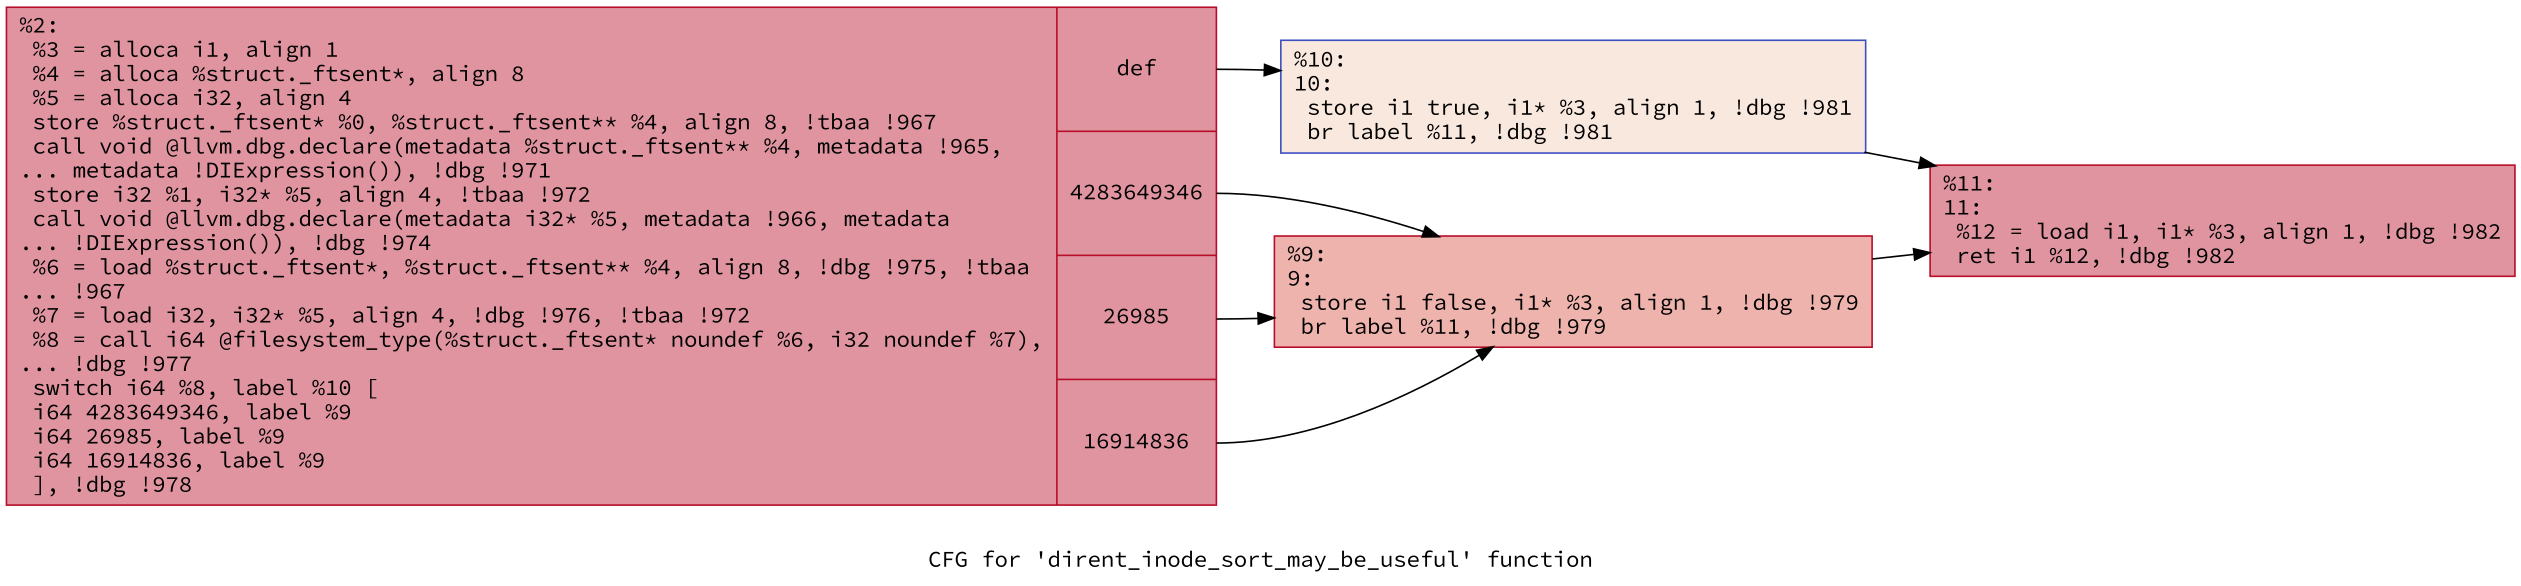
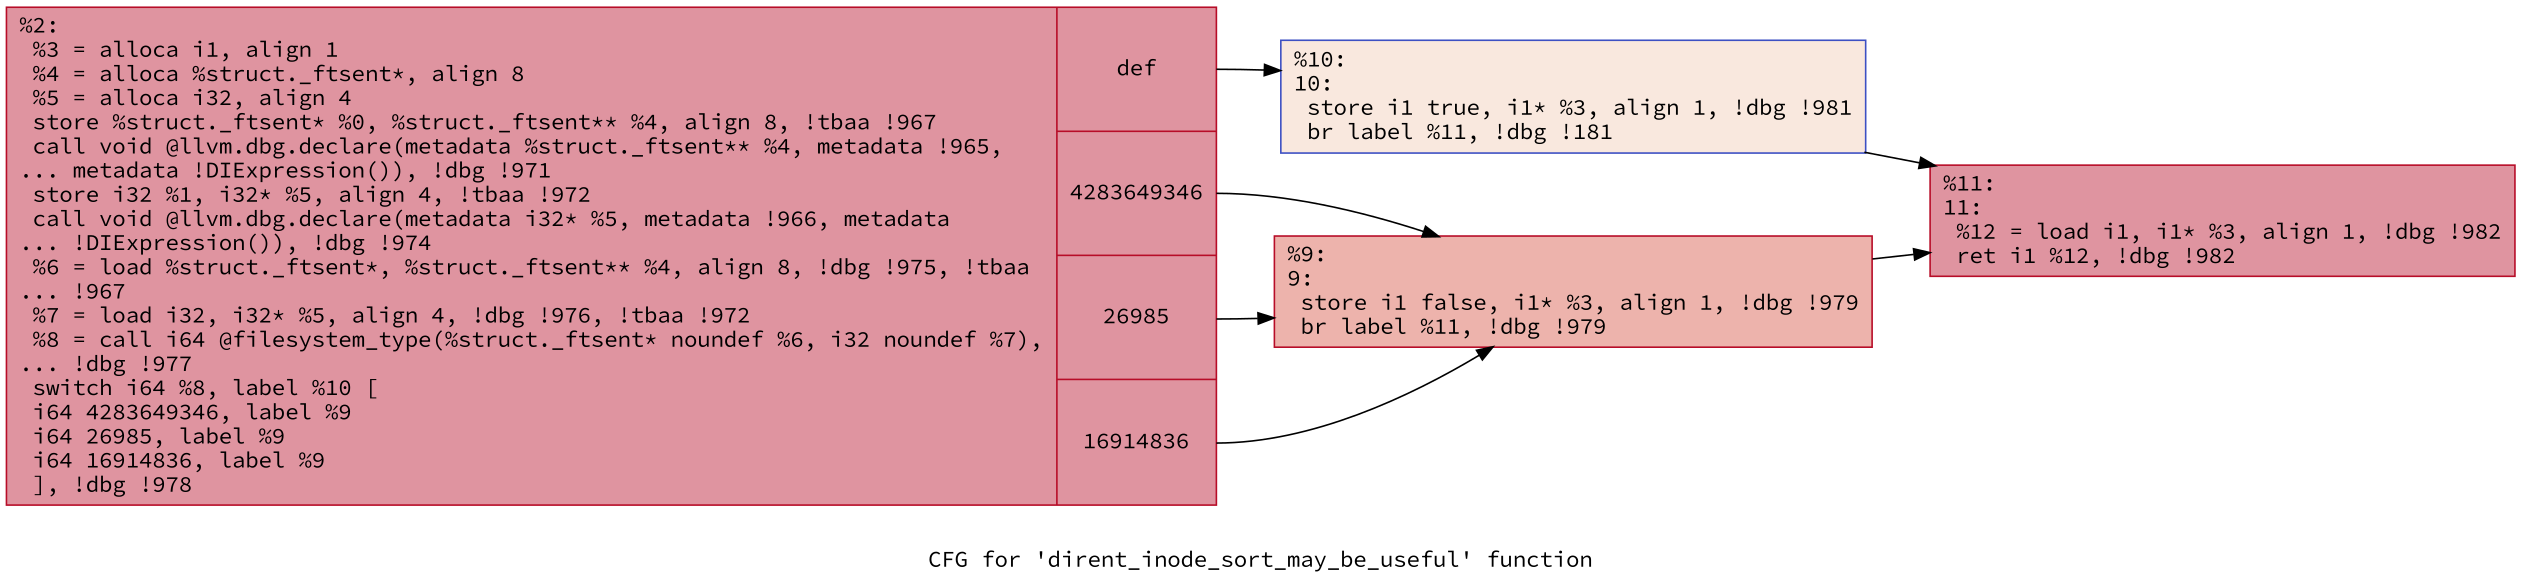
(1454, 132) -> (1454, 132)
